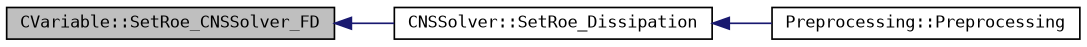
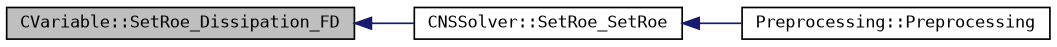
(171, 23) -> (181, 23)
(553, 23) -> (548, 23)
